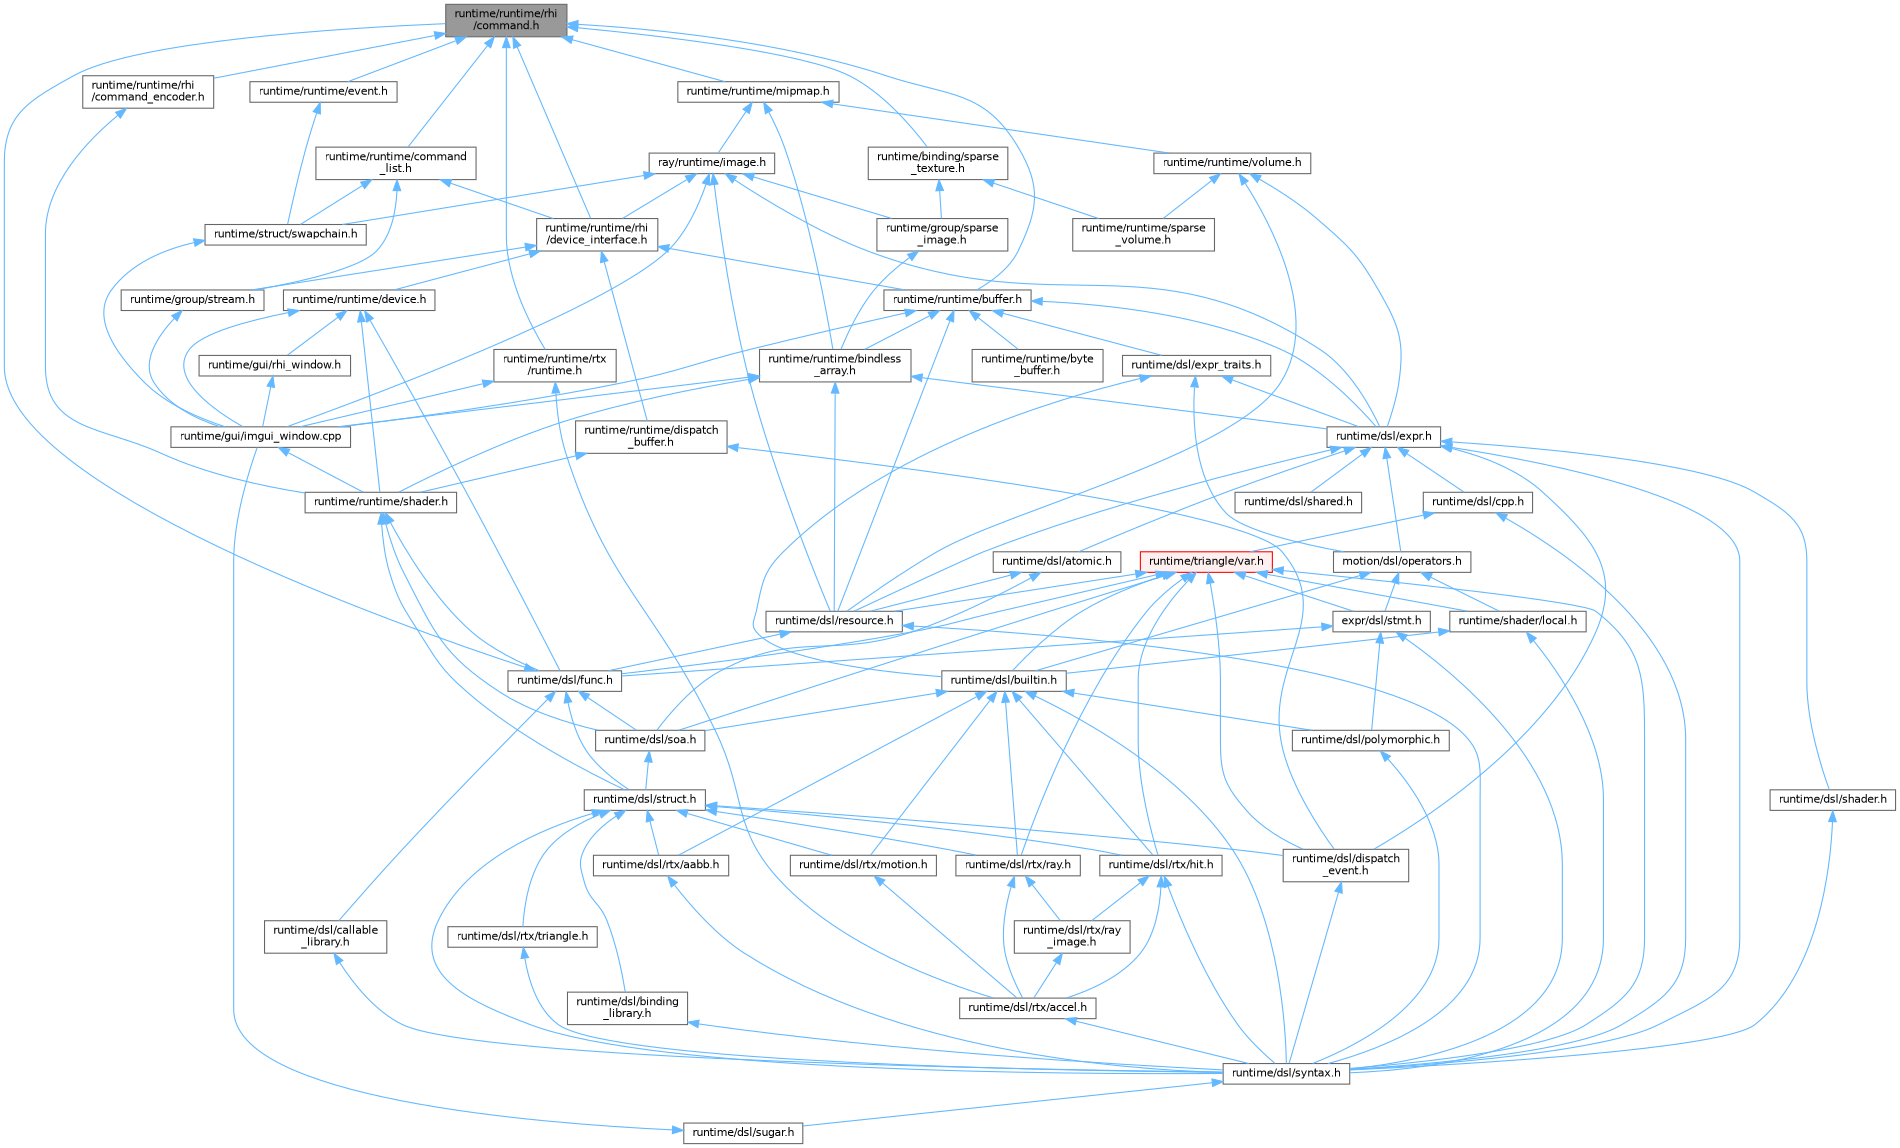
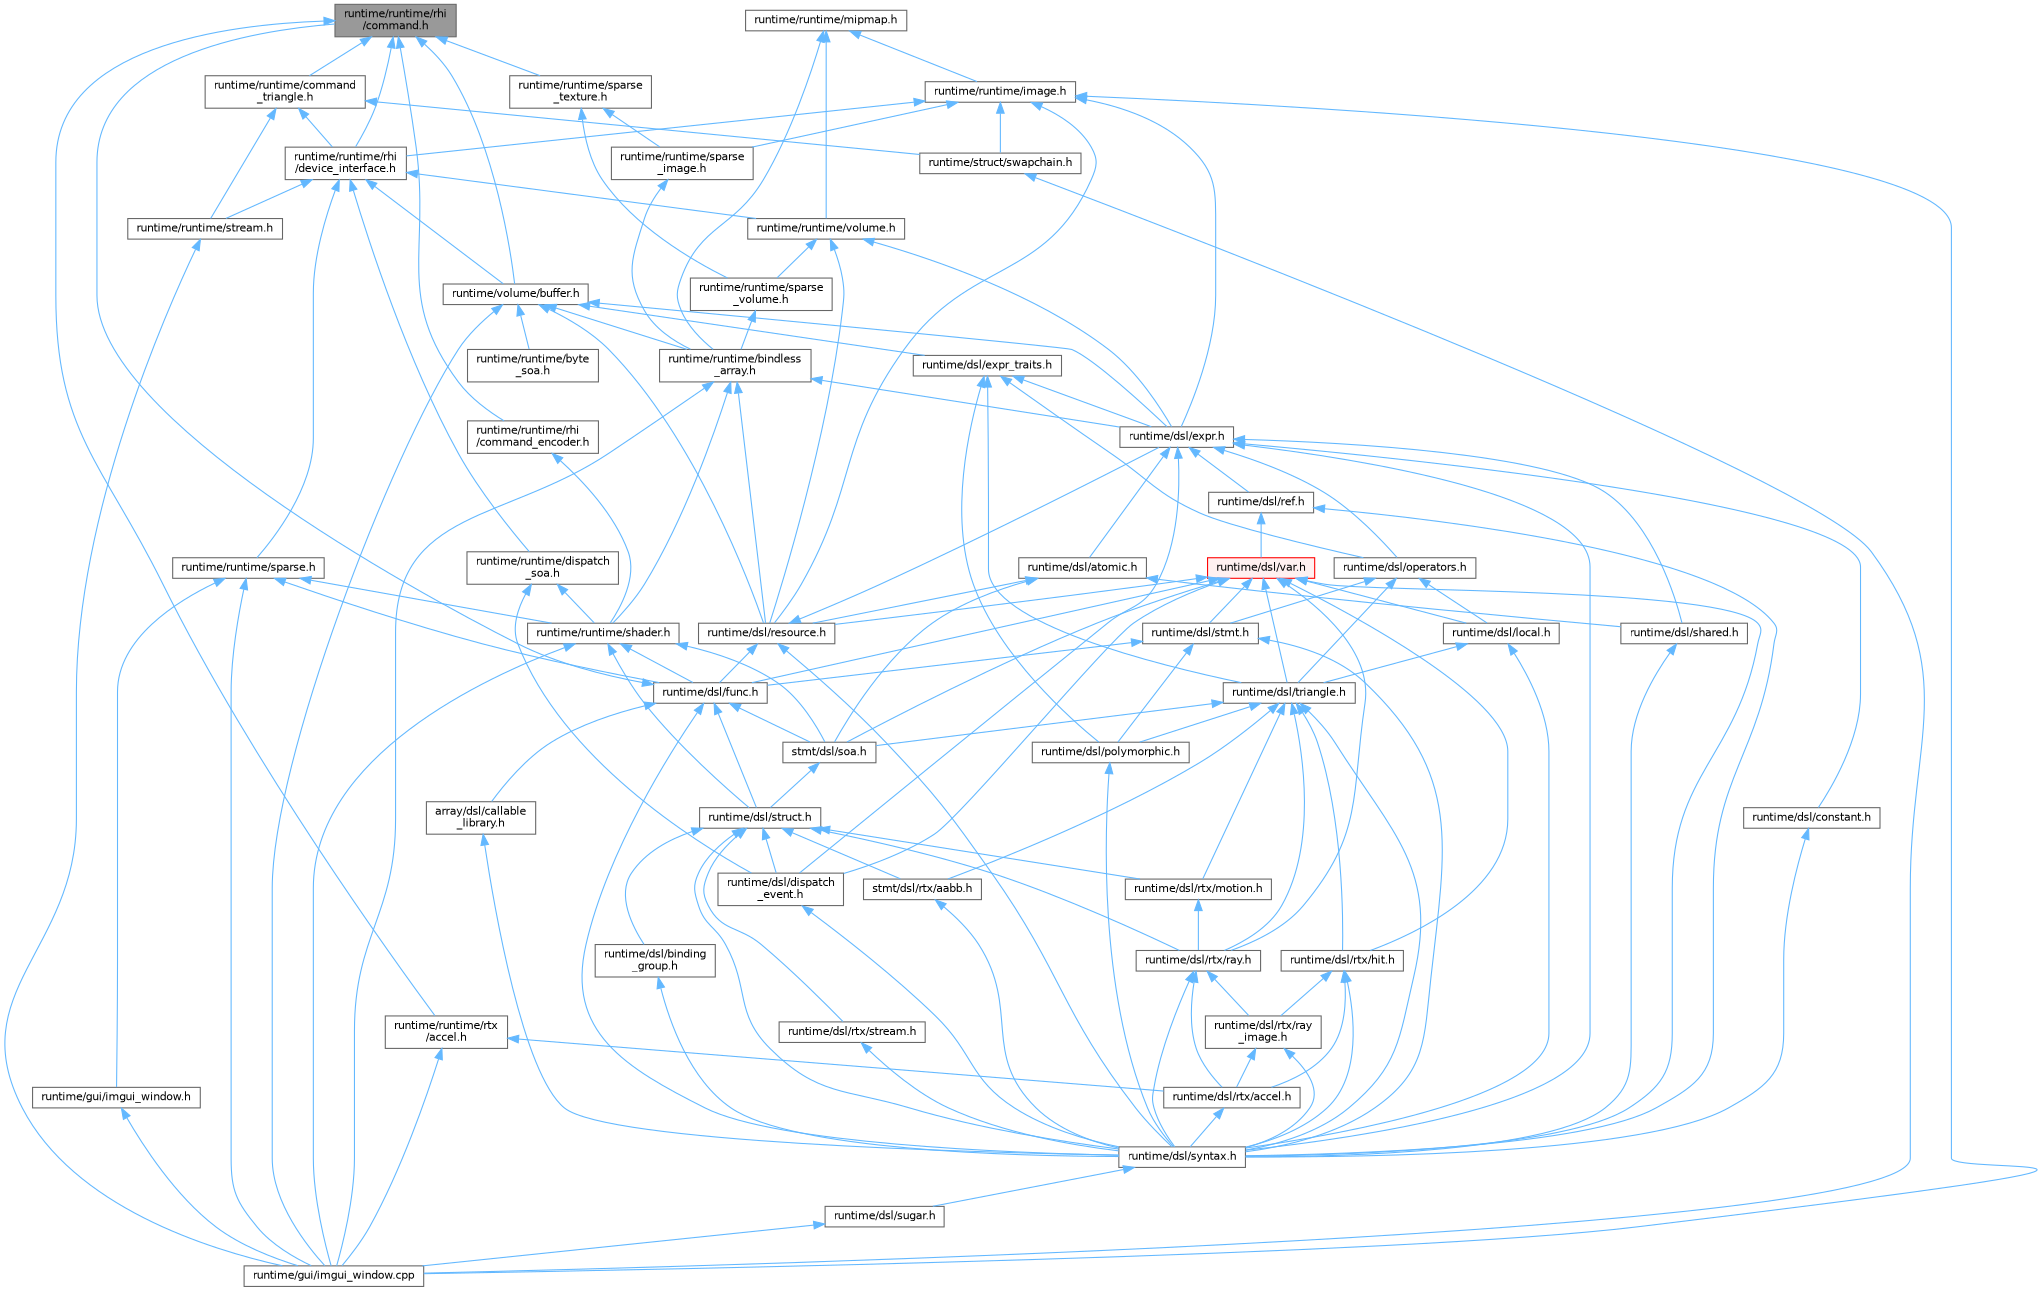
(649, 61) -> none
(324, 92) -> none
(396, 163) -> (285, 92)
(712, 163) -> (1000, 92)
(938, 163) -> (581, 92)
none -> (587, 196)
(942, 235) -> (682, 163)
(193, 300) -> (205, 229)
(359, 300) -> (248, 568)
(958, 300) -> (516, 294)
none -> (746, 336)
(275, 366) -> (116, 1098)
(555, 366) -> (446, 1032)
(1038, 366) -> (533, 366)
(651, 437) -> (543, 568)
(326, 472) -> (313, 894)
(1478, 503) -> (1261, 503)
(1087, 516) -> (981, 537)
(1206, 562) -> (1261, 568)
(1402, 562) -> (1405, 568)
none -> (971, 576)
none -> (1354, 601)
(1382, 622) -> (1201, 633)
(1518, 622) -> (1501, 633)
(1004, 681) -> (1289, 693)
(650, 741) -> (829, 752)
(1833, 800) -> (1812, 818)
(950, 830) -> none
(661, 866) -> (922, 889)
(326, 937) -> (481, 818)
(523, 937) -> (852, 1032)
(950, 940) -> (1198, 930)
(628, 1008) -> (655, 961)
none -> (1630, 1063)
none -> (1159, 1064)
none -> (677, 1093)
none -> (1304, 1115)
